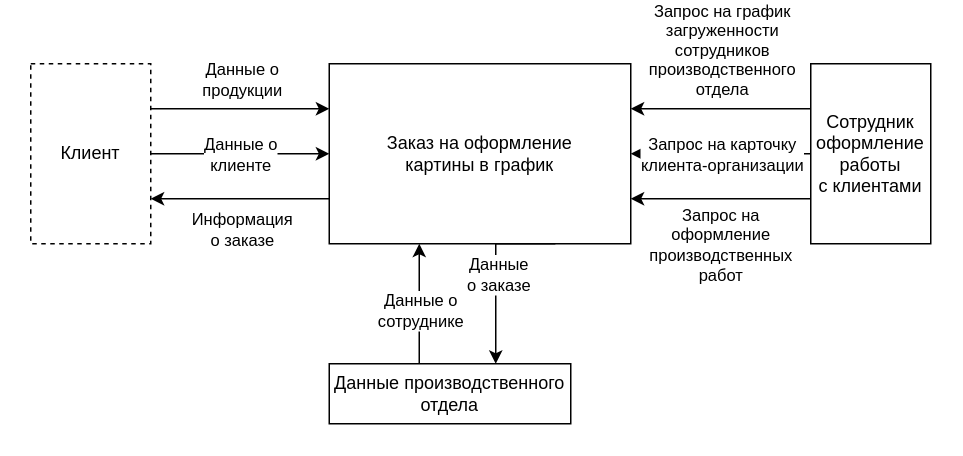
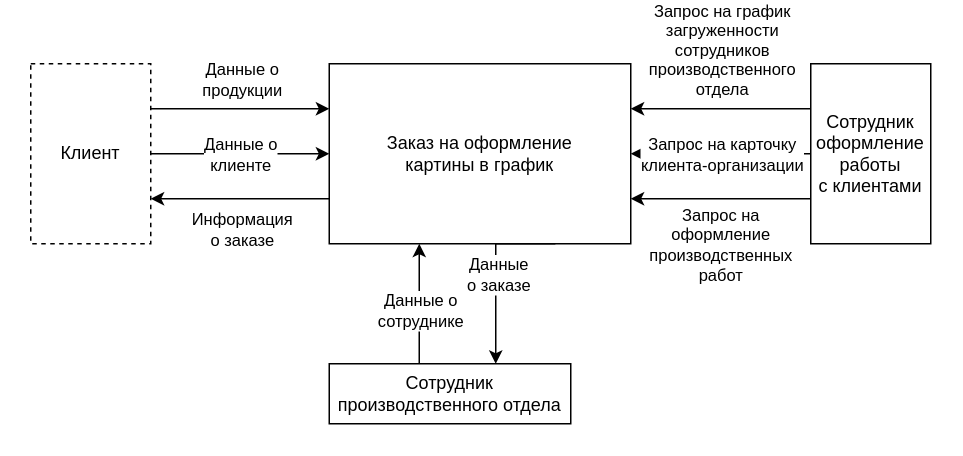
(450, 394) -> (450, 394)
